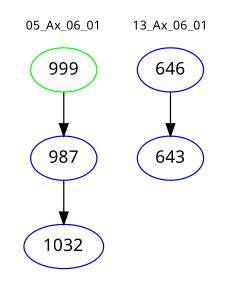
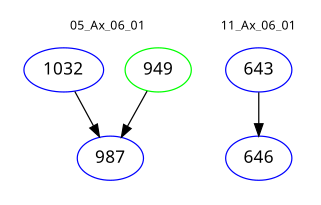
(170, 26) -> (259, 26)
(64, 70) -> (158, 70)
(170, 108) -> (259, 108)
(64, 196) -> (84, 109)
